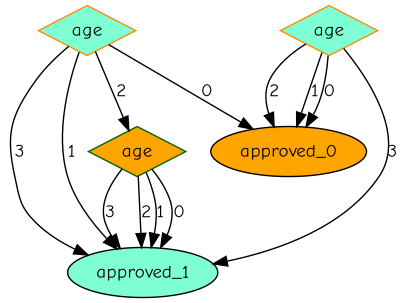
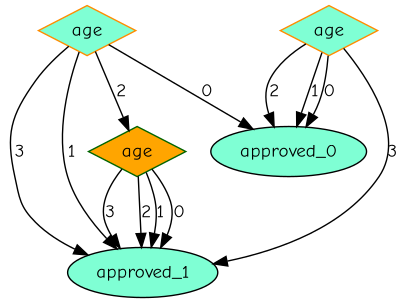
(289, 152) -> (289, 152)
